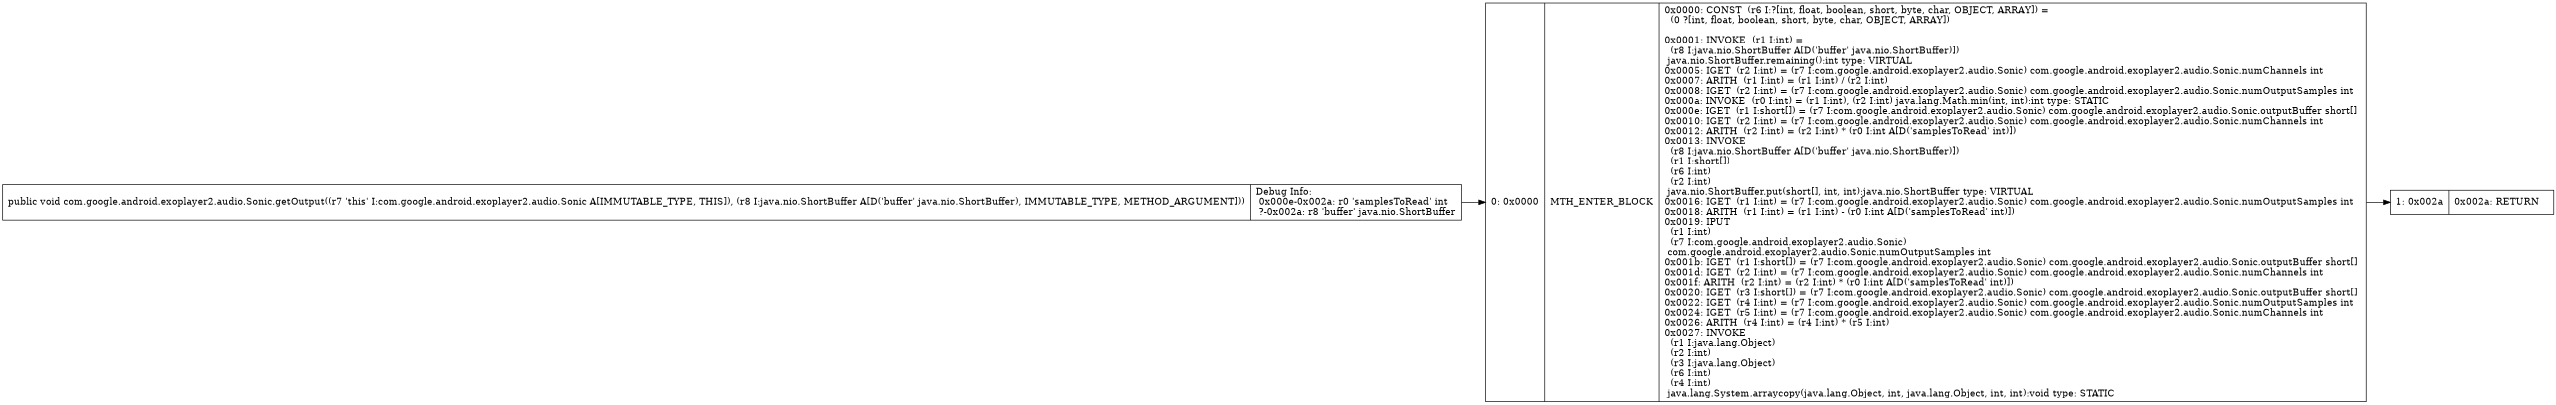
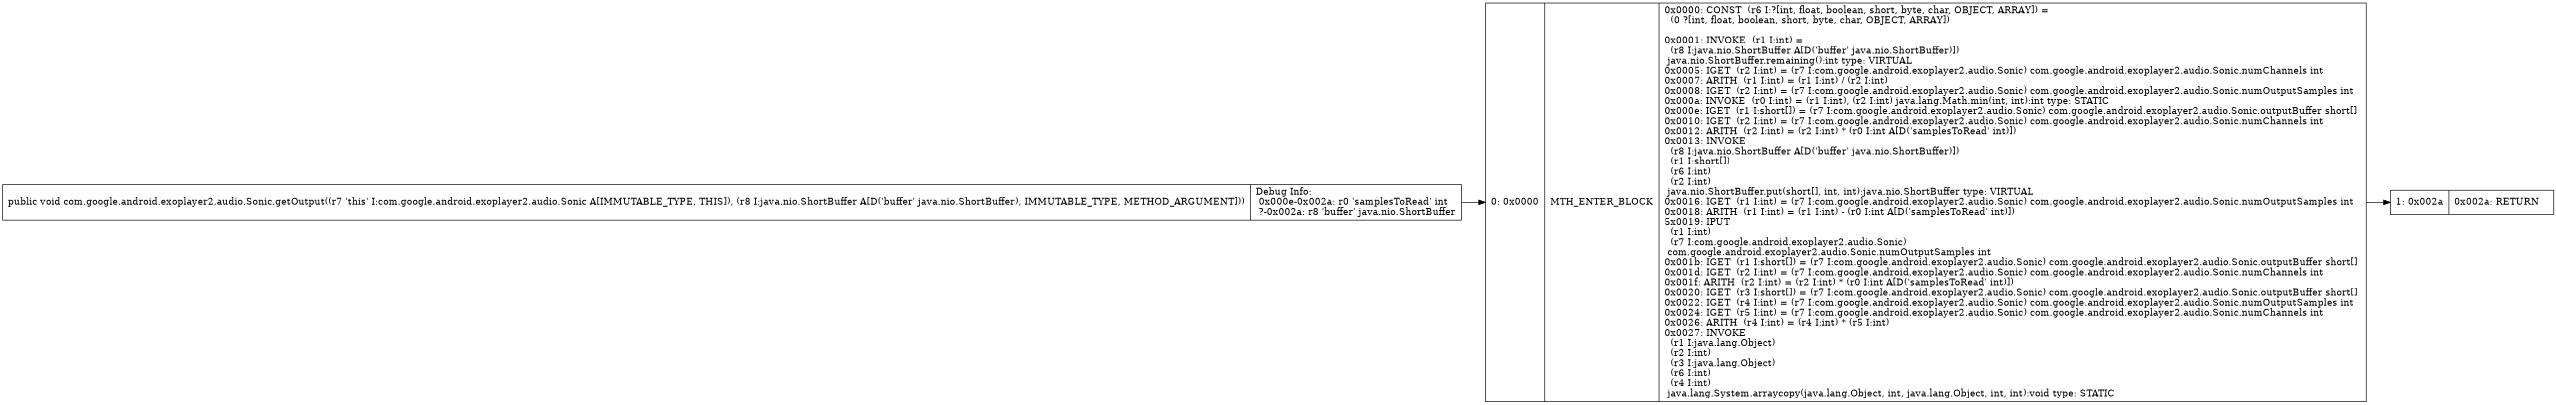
(1700, 222) -> (1700, 222)
